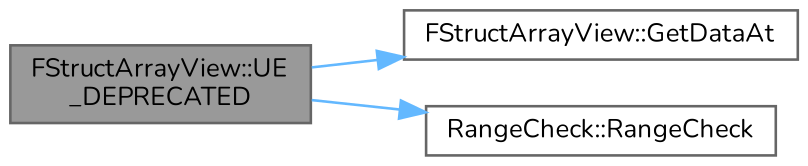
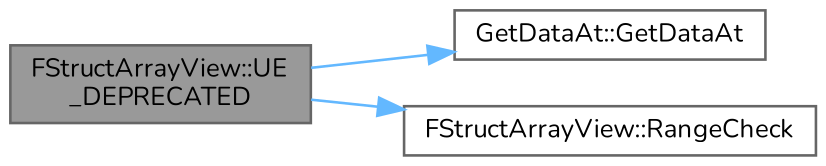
(601, 35) -> (610, 35)
(601, 131) -> (610, 131)
